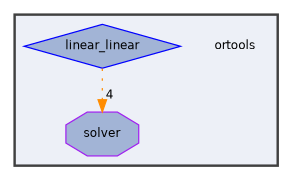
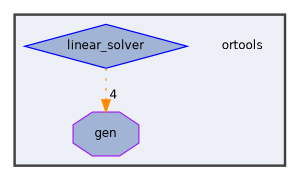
(102, 46) -> (106, 46)
(102, 134) -> (106, 134)
